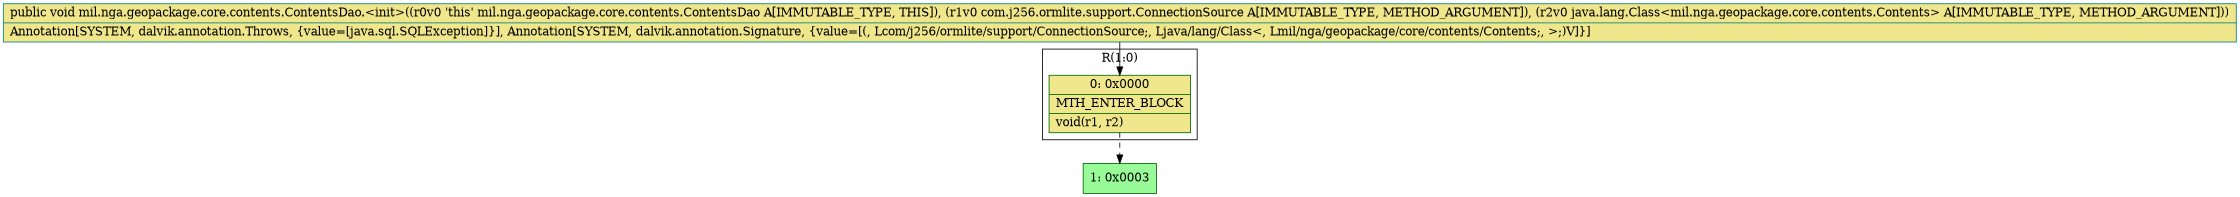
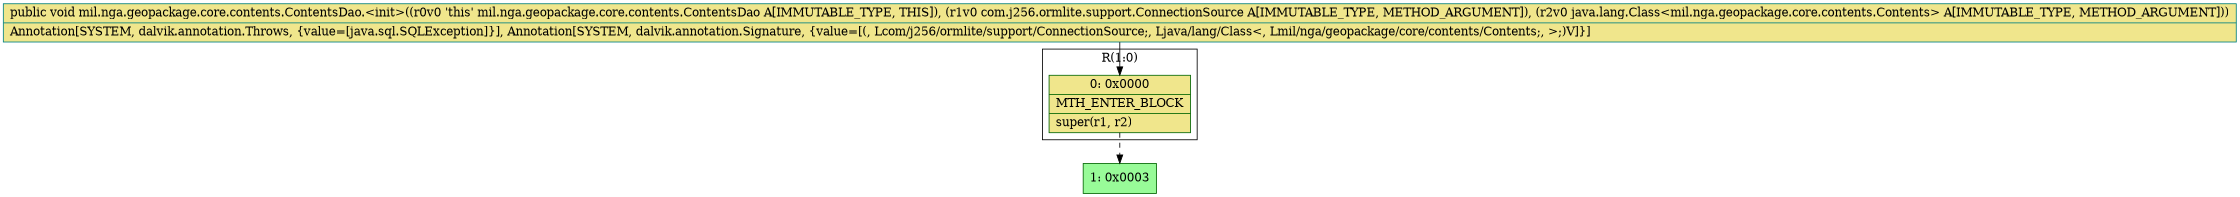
(1090, 123) -> (1094, 123)
